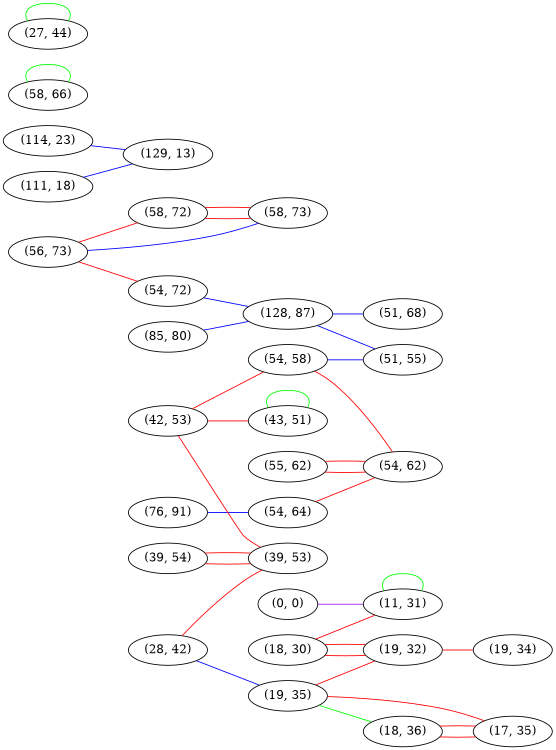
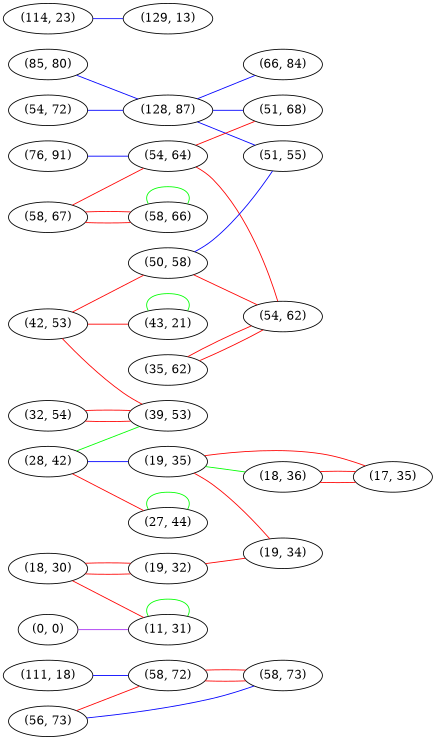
none -> (283, 64)
none -> (218, 136)
(108, 171) -> (111, 675)
none -> (48, 217)
(108, 272) -> none
(288, 360) -> (168, 263)
(288, 421) -> (168, 324)
(288, 467) -> (168, 370)
none -> (108, 492)
(168, 558) -> (48, 416)
(220, 600) -> (108, 439)
(345, 673) -> (235, 503)
